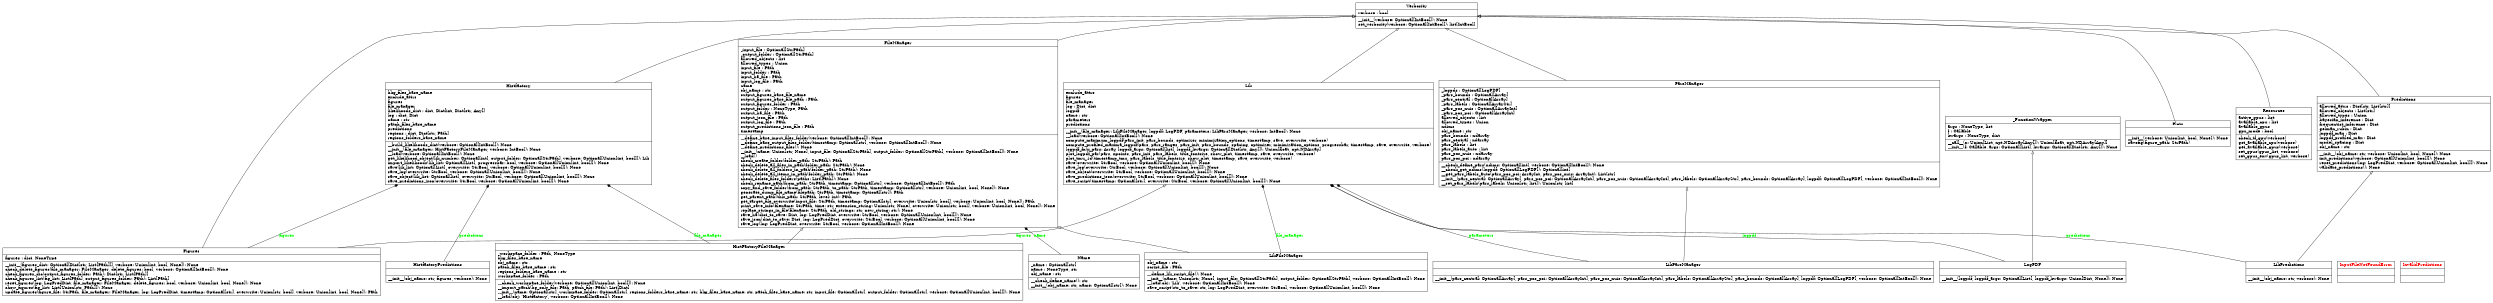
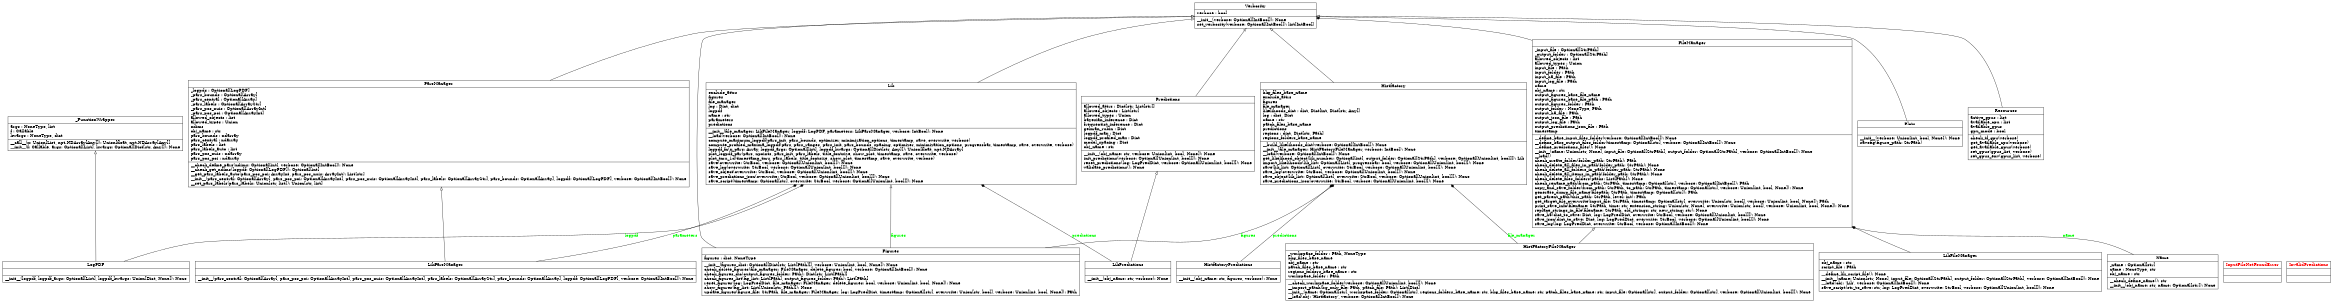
(1205, 22) -> (1427, 25)
(1272, 220) -> none
